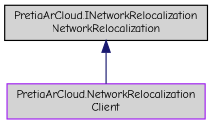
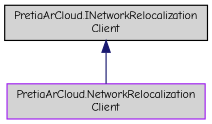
(106, 23) -> (106, 23)
